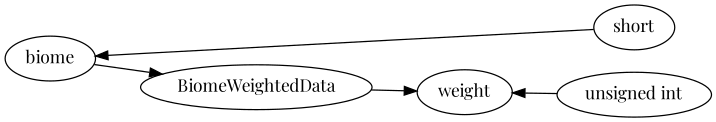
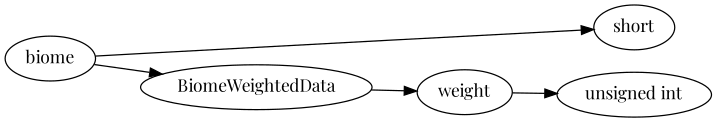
(351, 42) -> (338, 43)
(541, 93) -> (529, 93)
